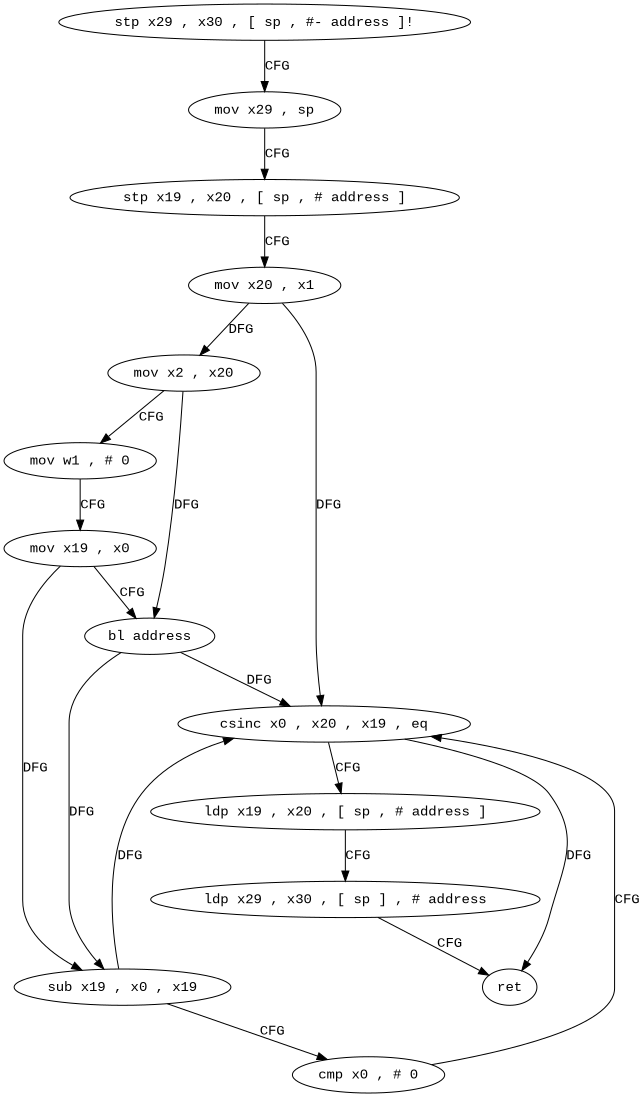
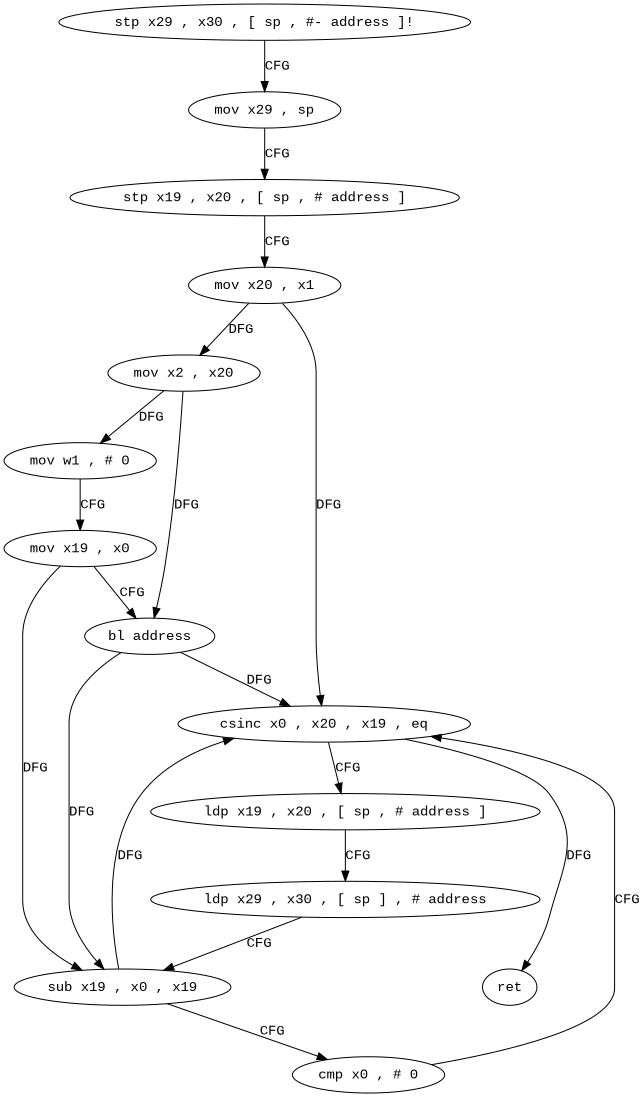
(151, 417) -> (151, 417)
(429, 944) -> (238, 942)
